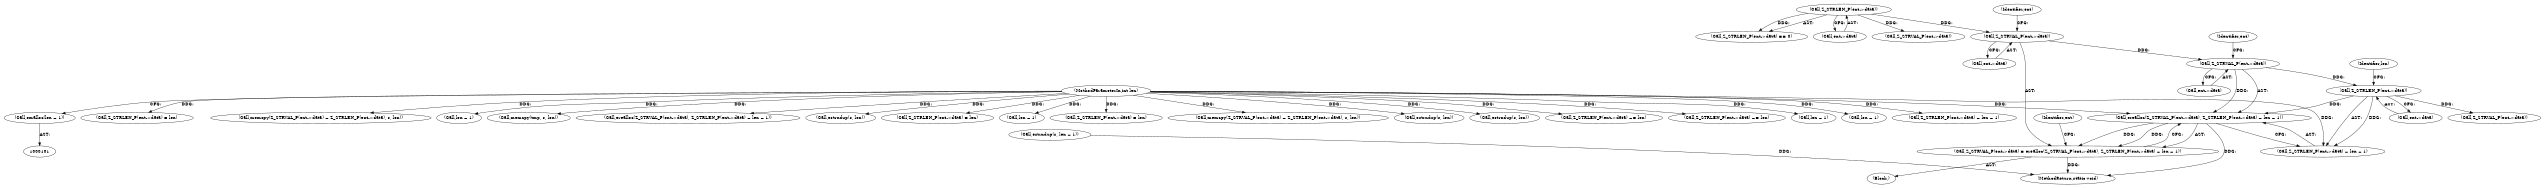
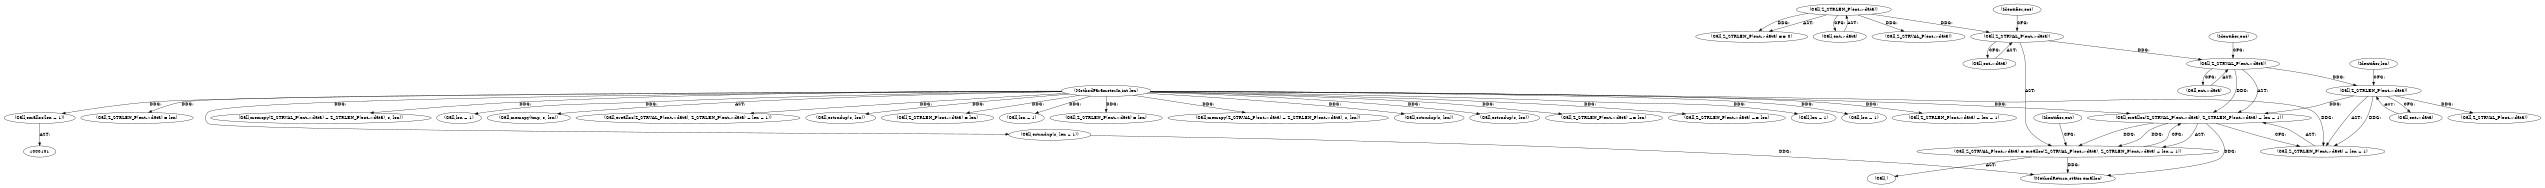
(156, 104) -> (156, 104)
(741, 104) -> (741, 104)
none -> (229, 109)
(1881, 179) -> (1881, 179)
(2068, 179) -> (2068, 179)
